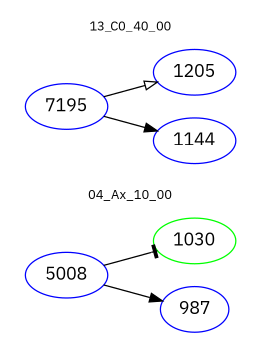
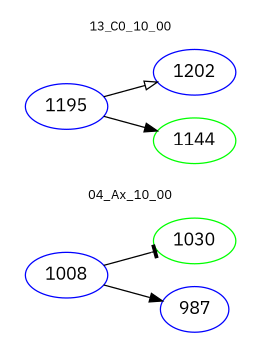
(131, 27) -> (131, 27)
(195, 72) -> (195, 72)
(67, 107) -> (67, 107)
(195, 141) -> (195, 141)
(67, 275) -> (67, 275)
